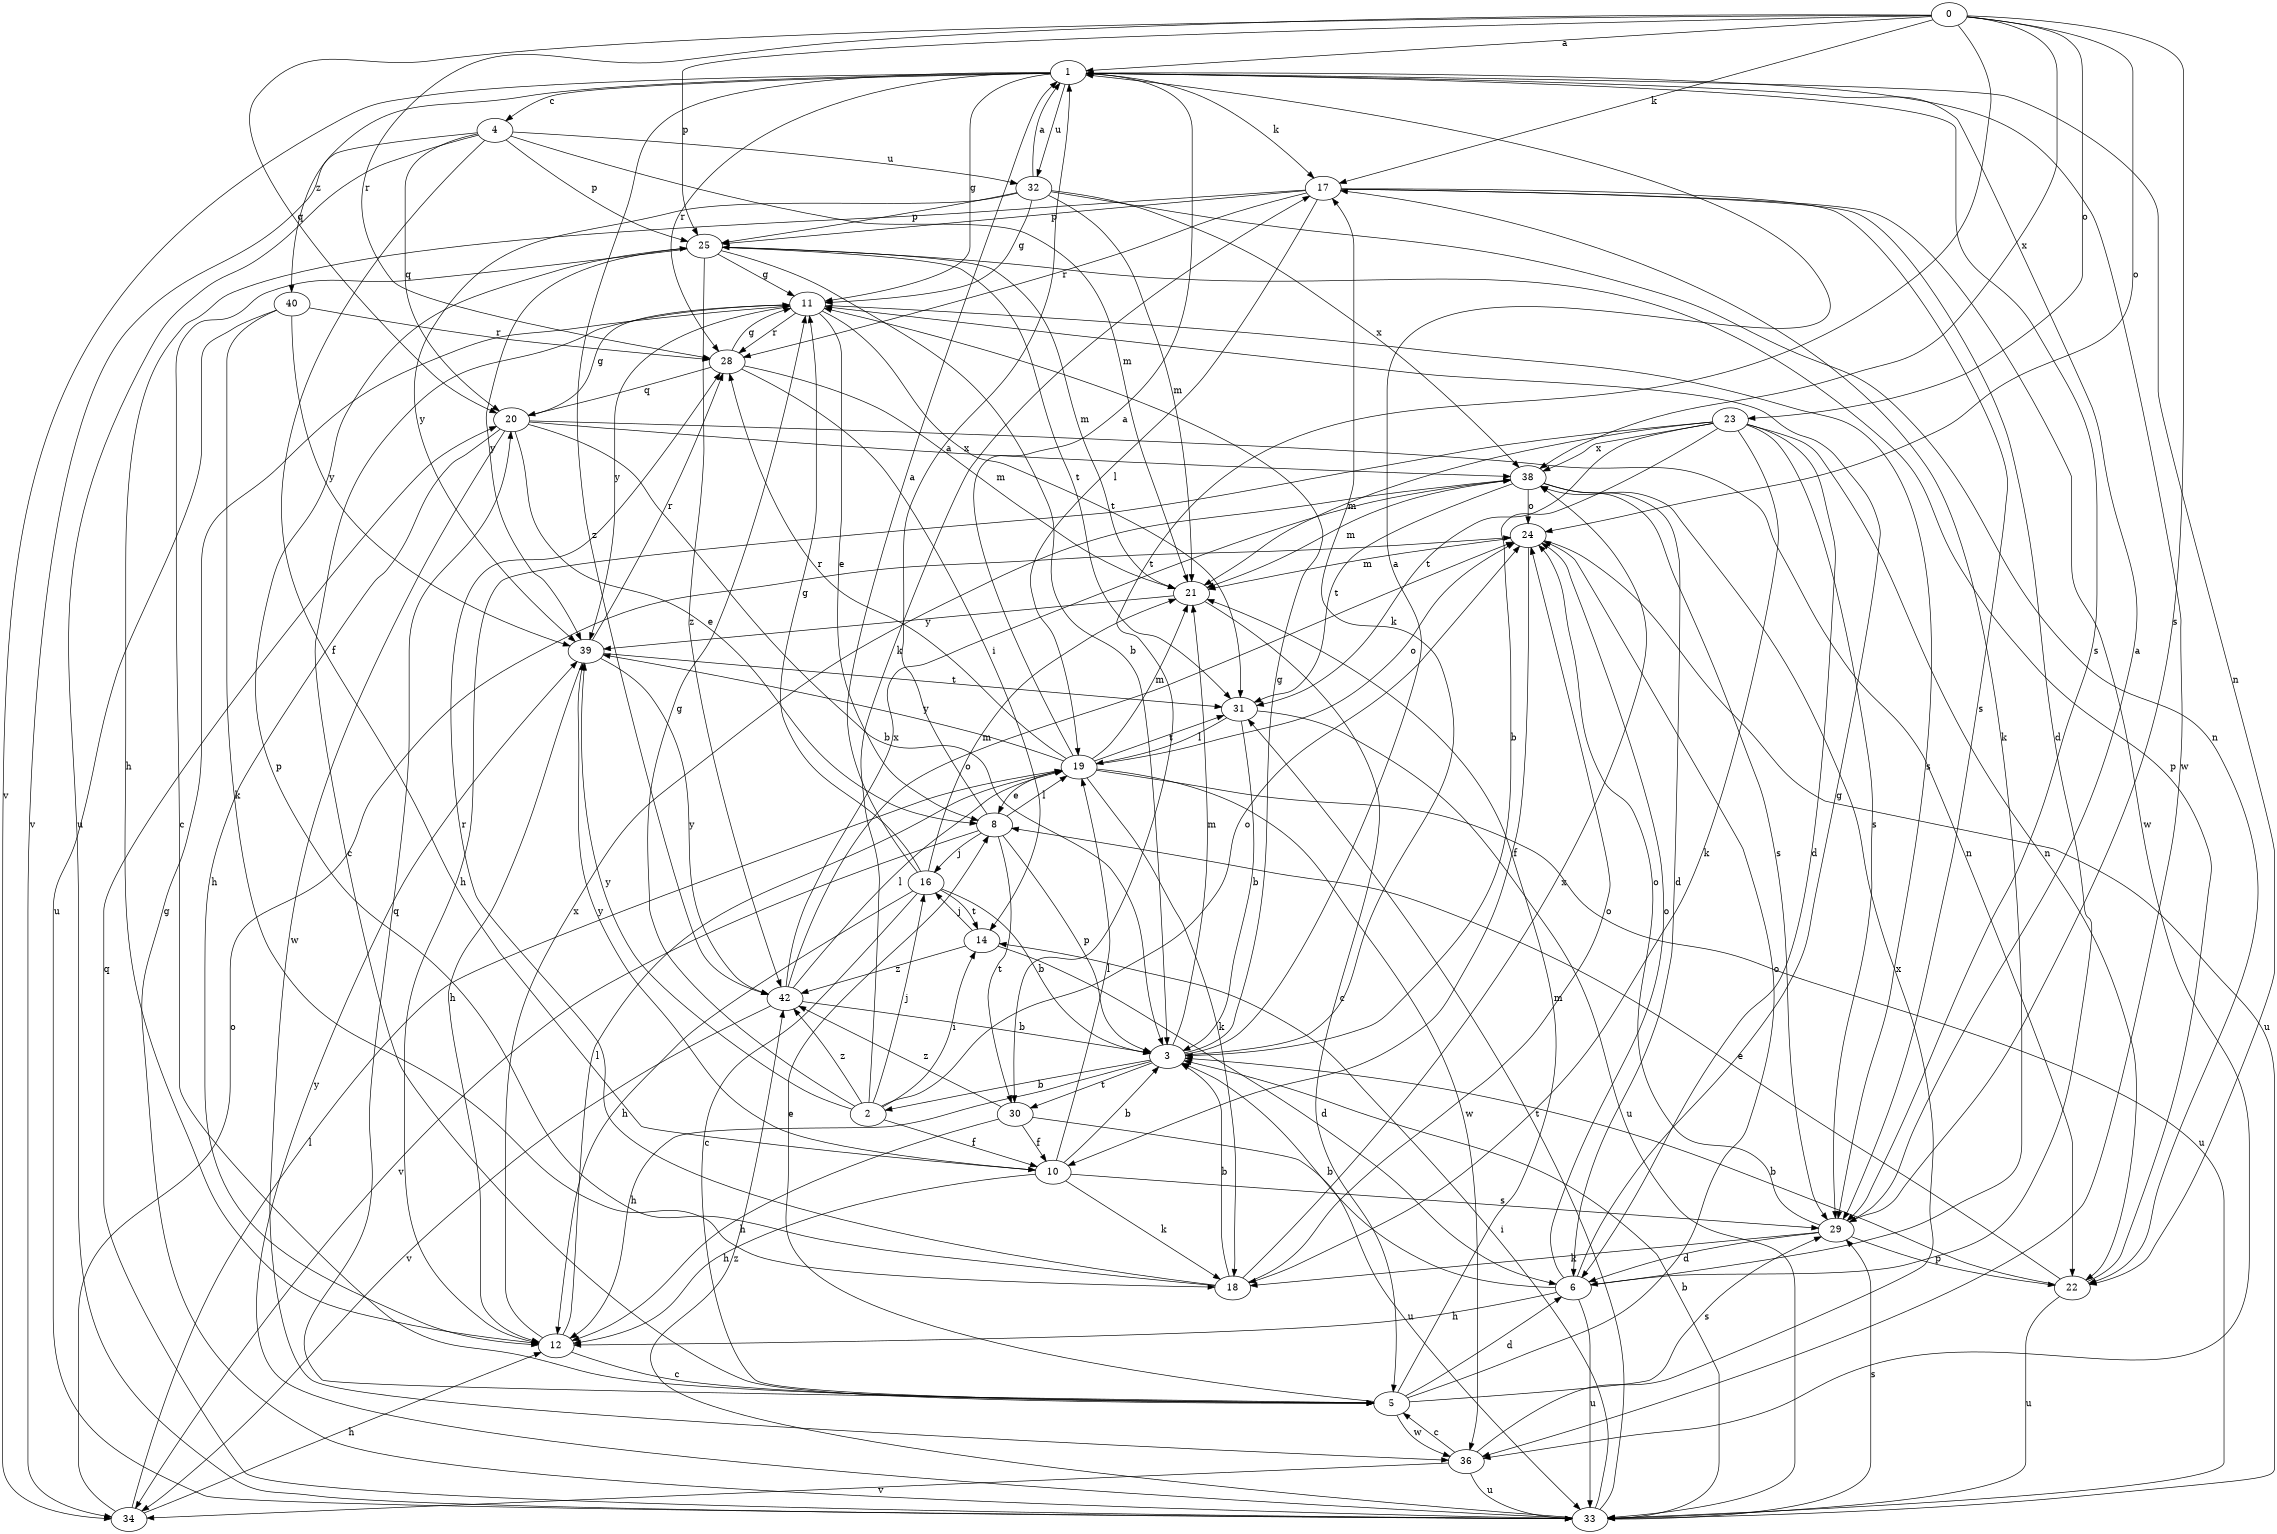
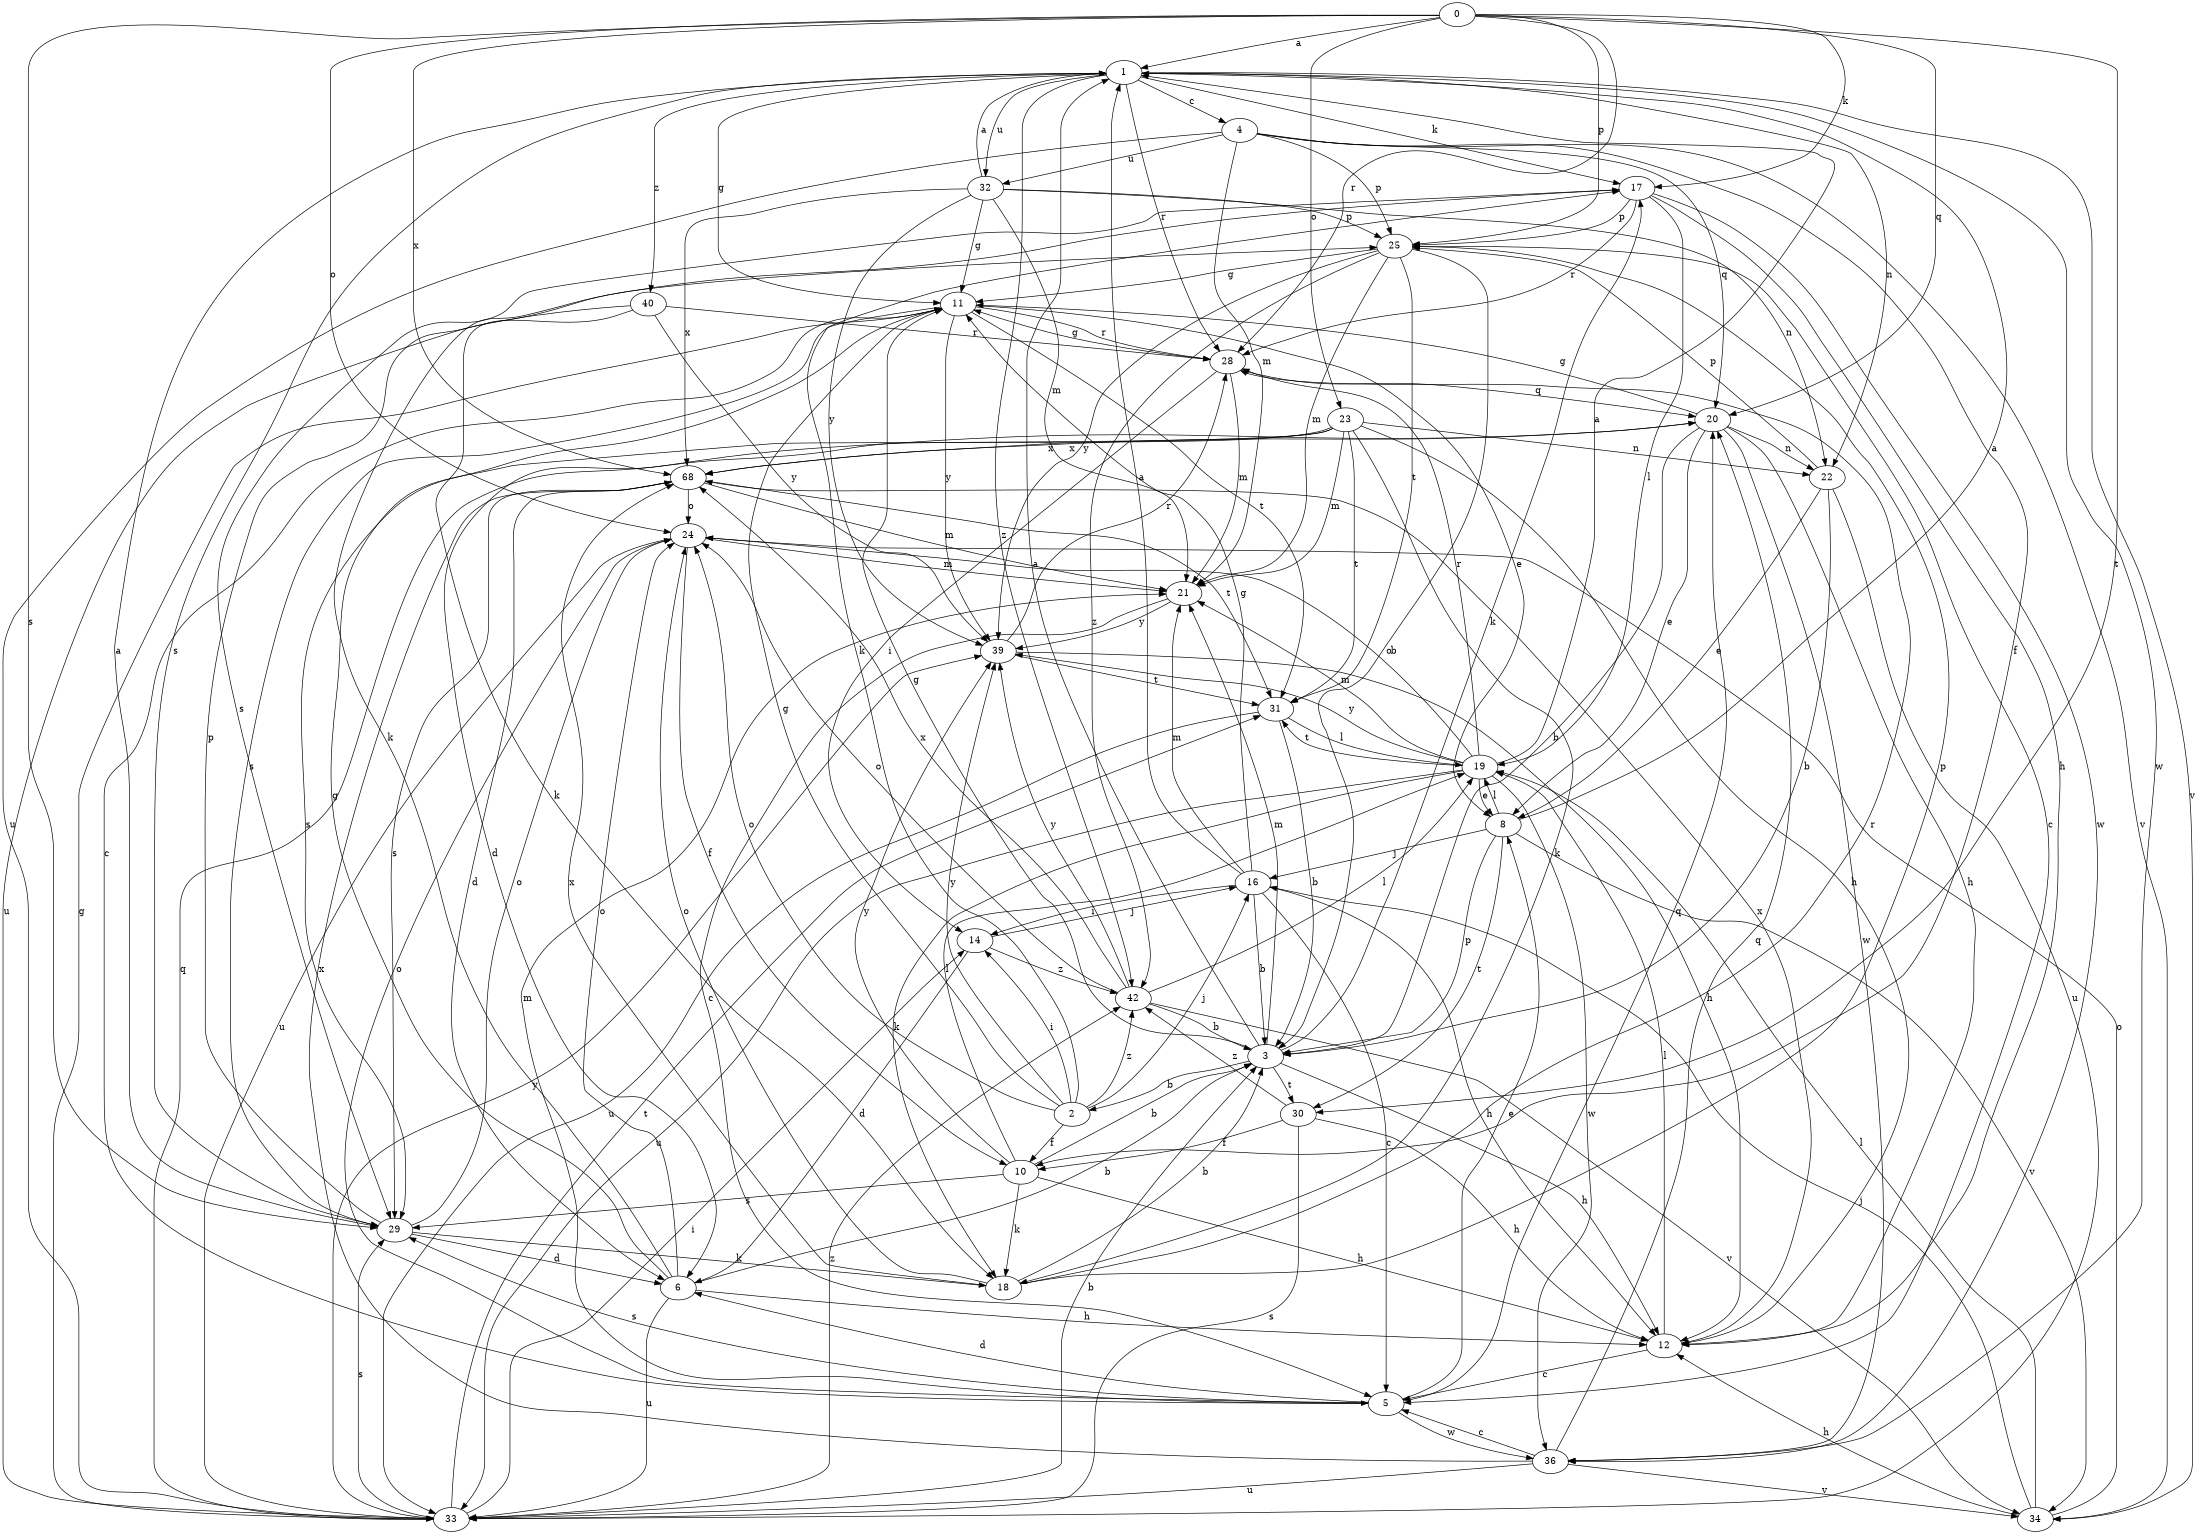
(1528, 478) -> (688, 478)
(2043, 653) -> none
(1511, 770) -> none
(689, 822) -> (1049, 834)
(974, 912) -> (1093, 912)
none -> (1735, 951)
none -> (1724, 1119)
(1948, 1267) -> (391, 369)
(1411, 1317) -> (1272, 1317)
